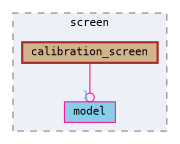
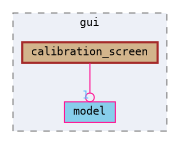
(90, 23) -> (90, 23)
